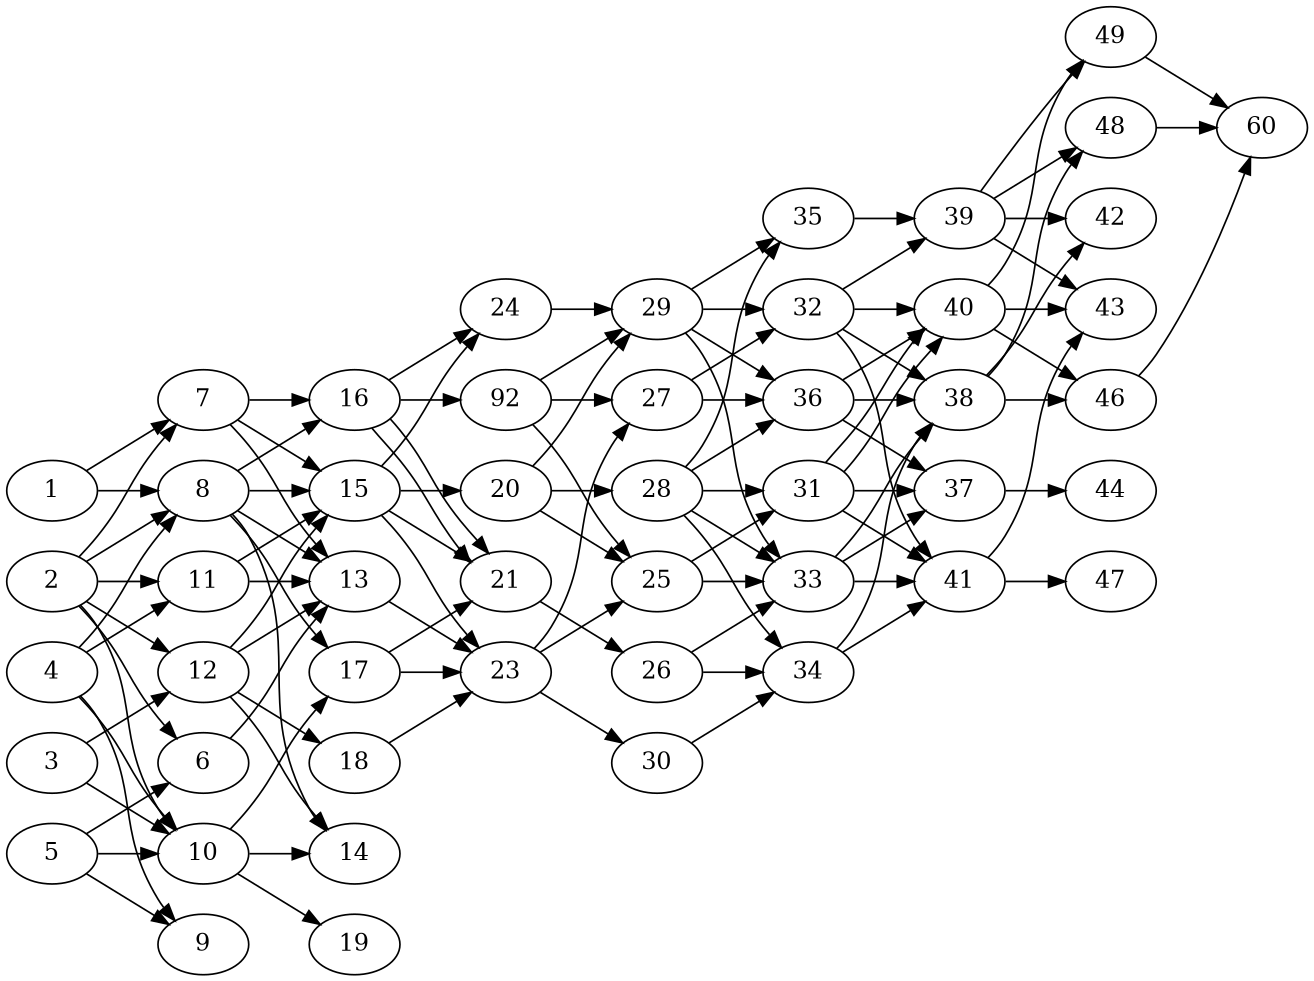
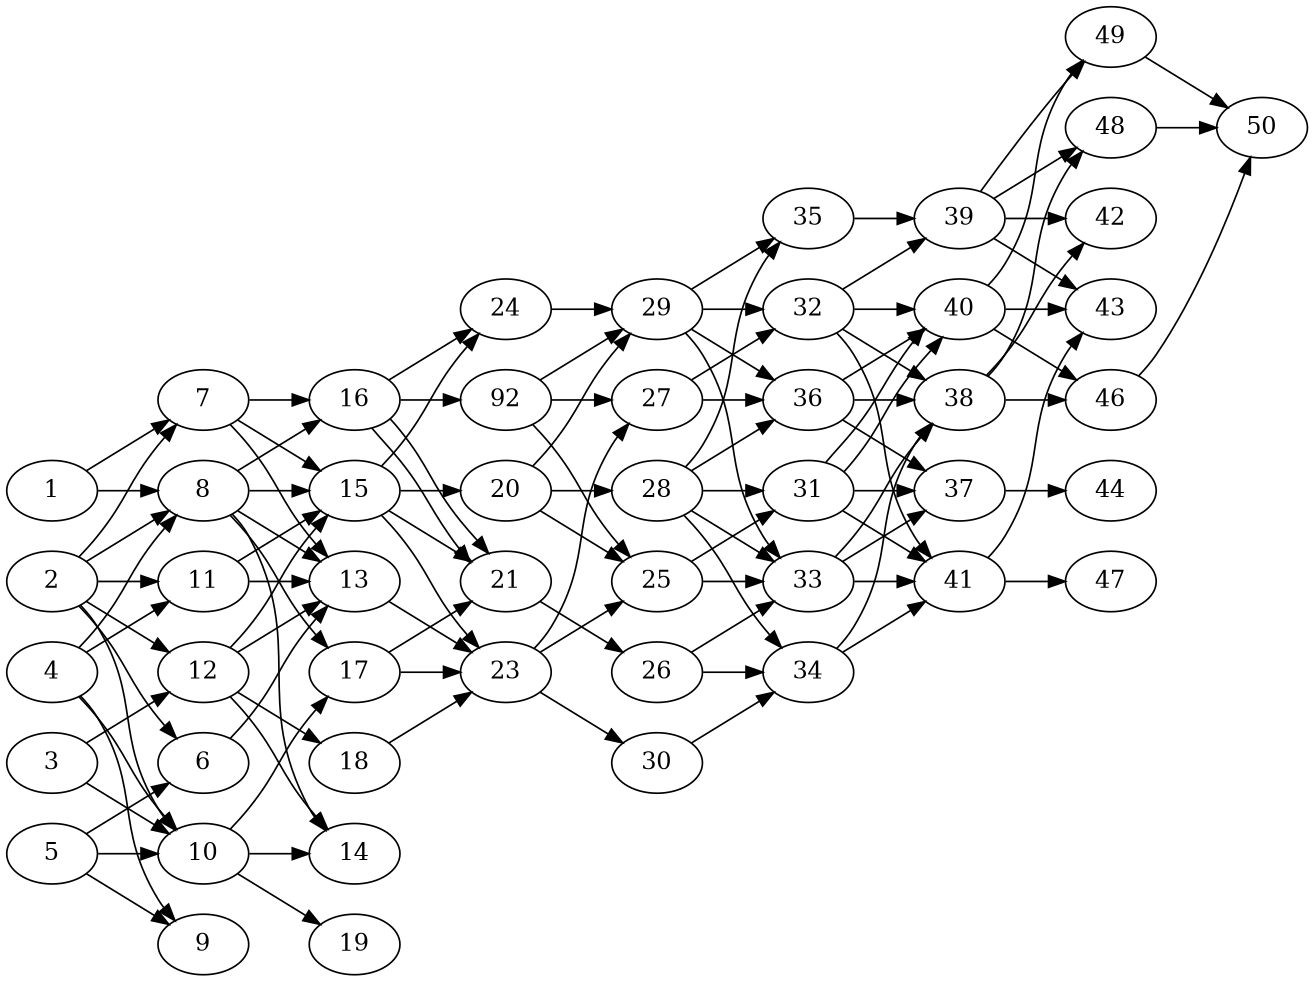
(1262, 128) -> (1262, 128)
